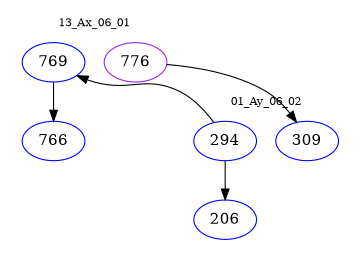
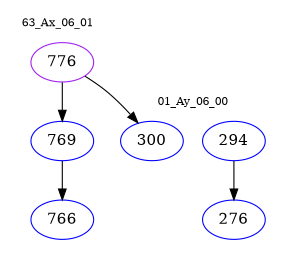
(95, 24) -> (58, 24)
(157, 84) -> (62, 96)
(266, 102) -> (193, 102)
(307, 141) -> (152, 141)
(225, 220) -> (234, 220)
